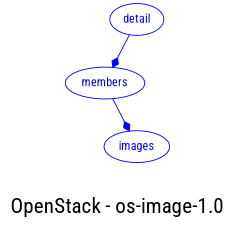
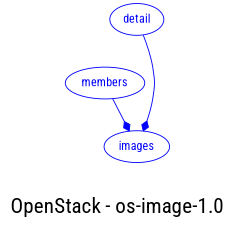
(123, 46) -> (154, 78)
